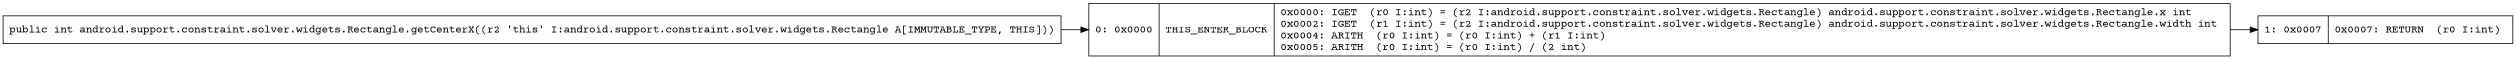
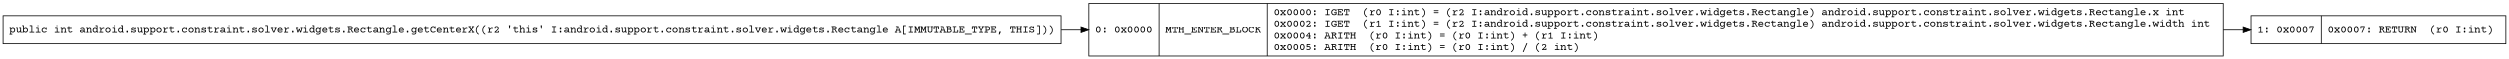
(1217, 29) -> (1213, 29)
